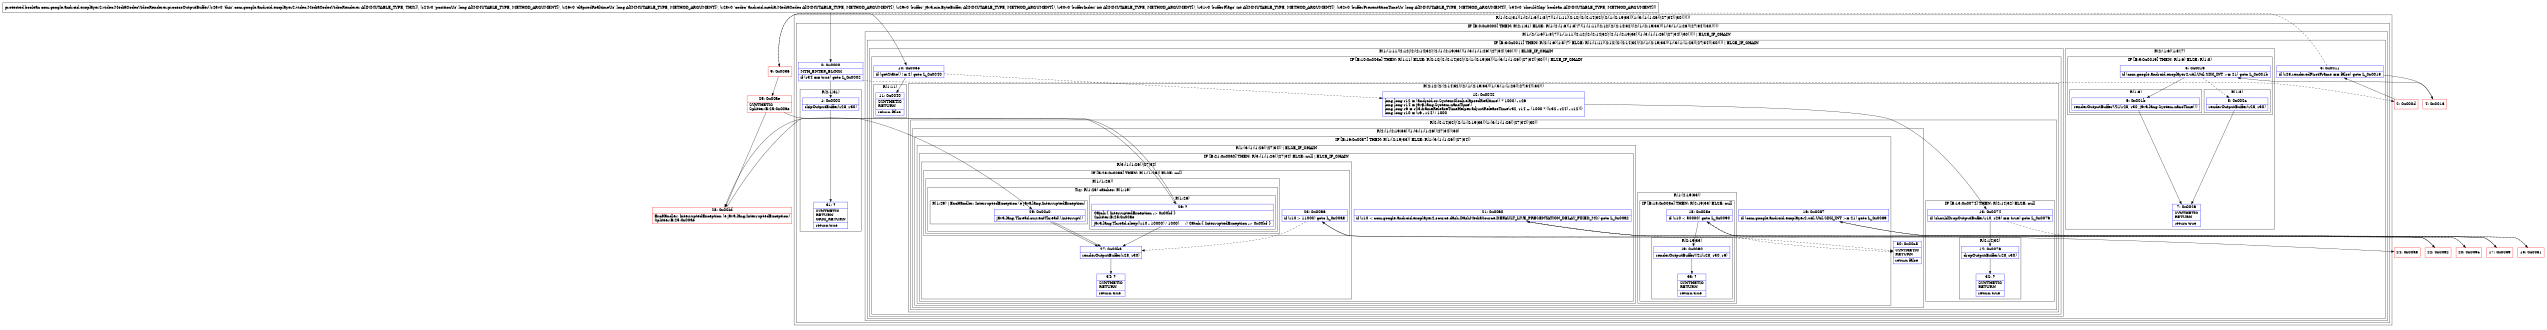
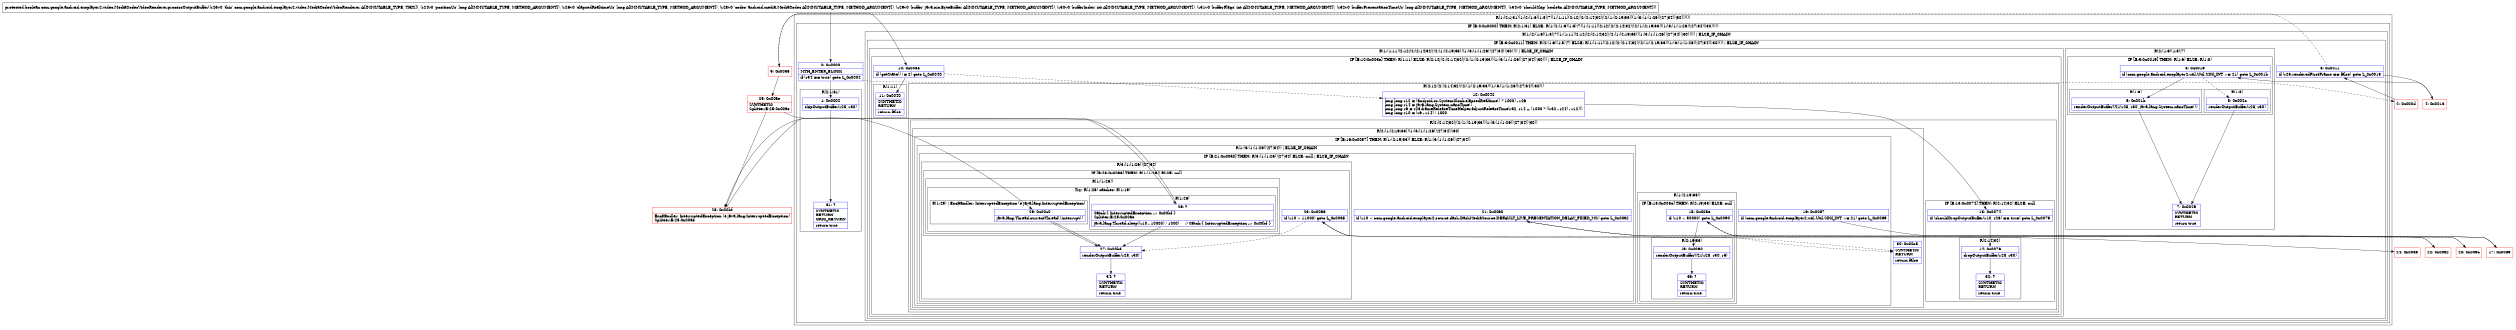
(1981, 236) -> (1981, 236)
(2531, 253) -> none
